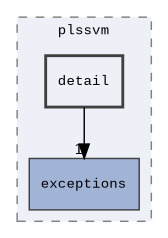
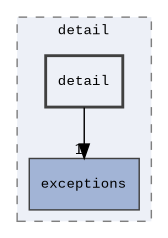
(84, 31) -> (84, 31)
